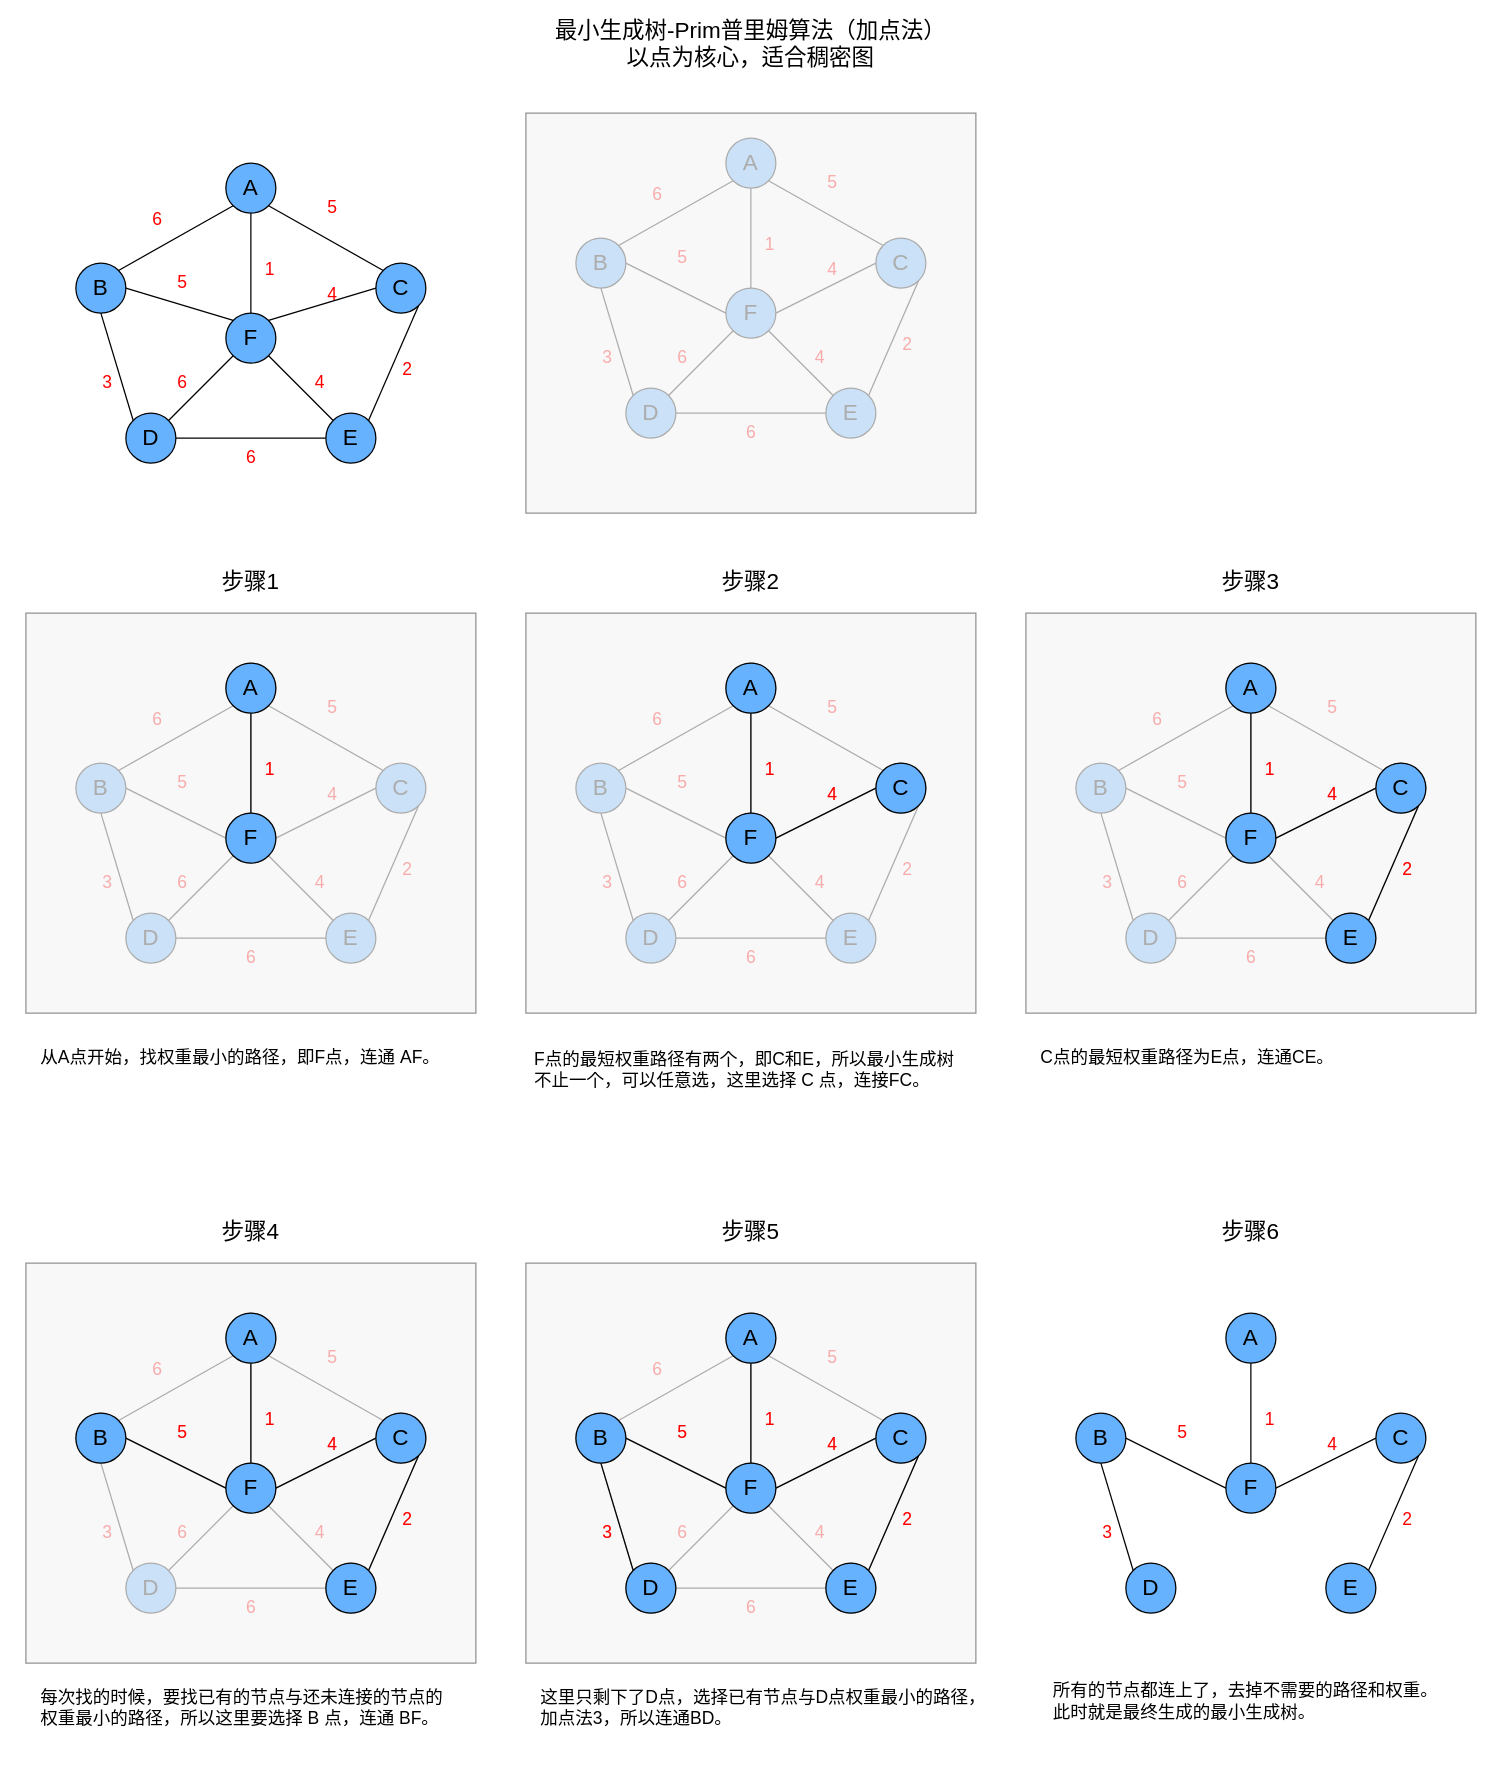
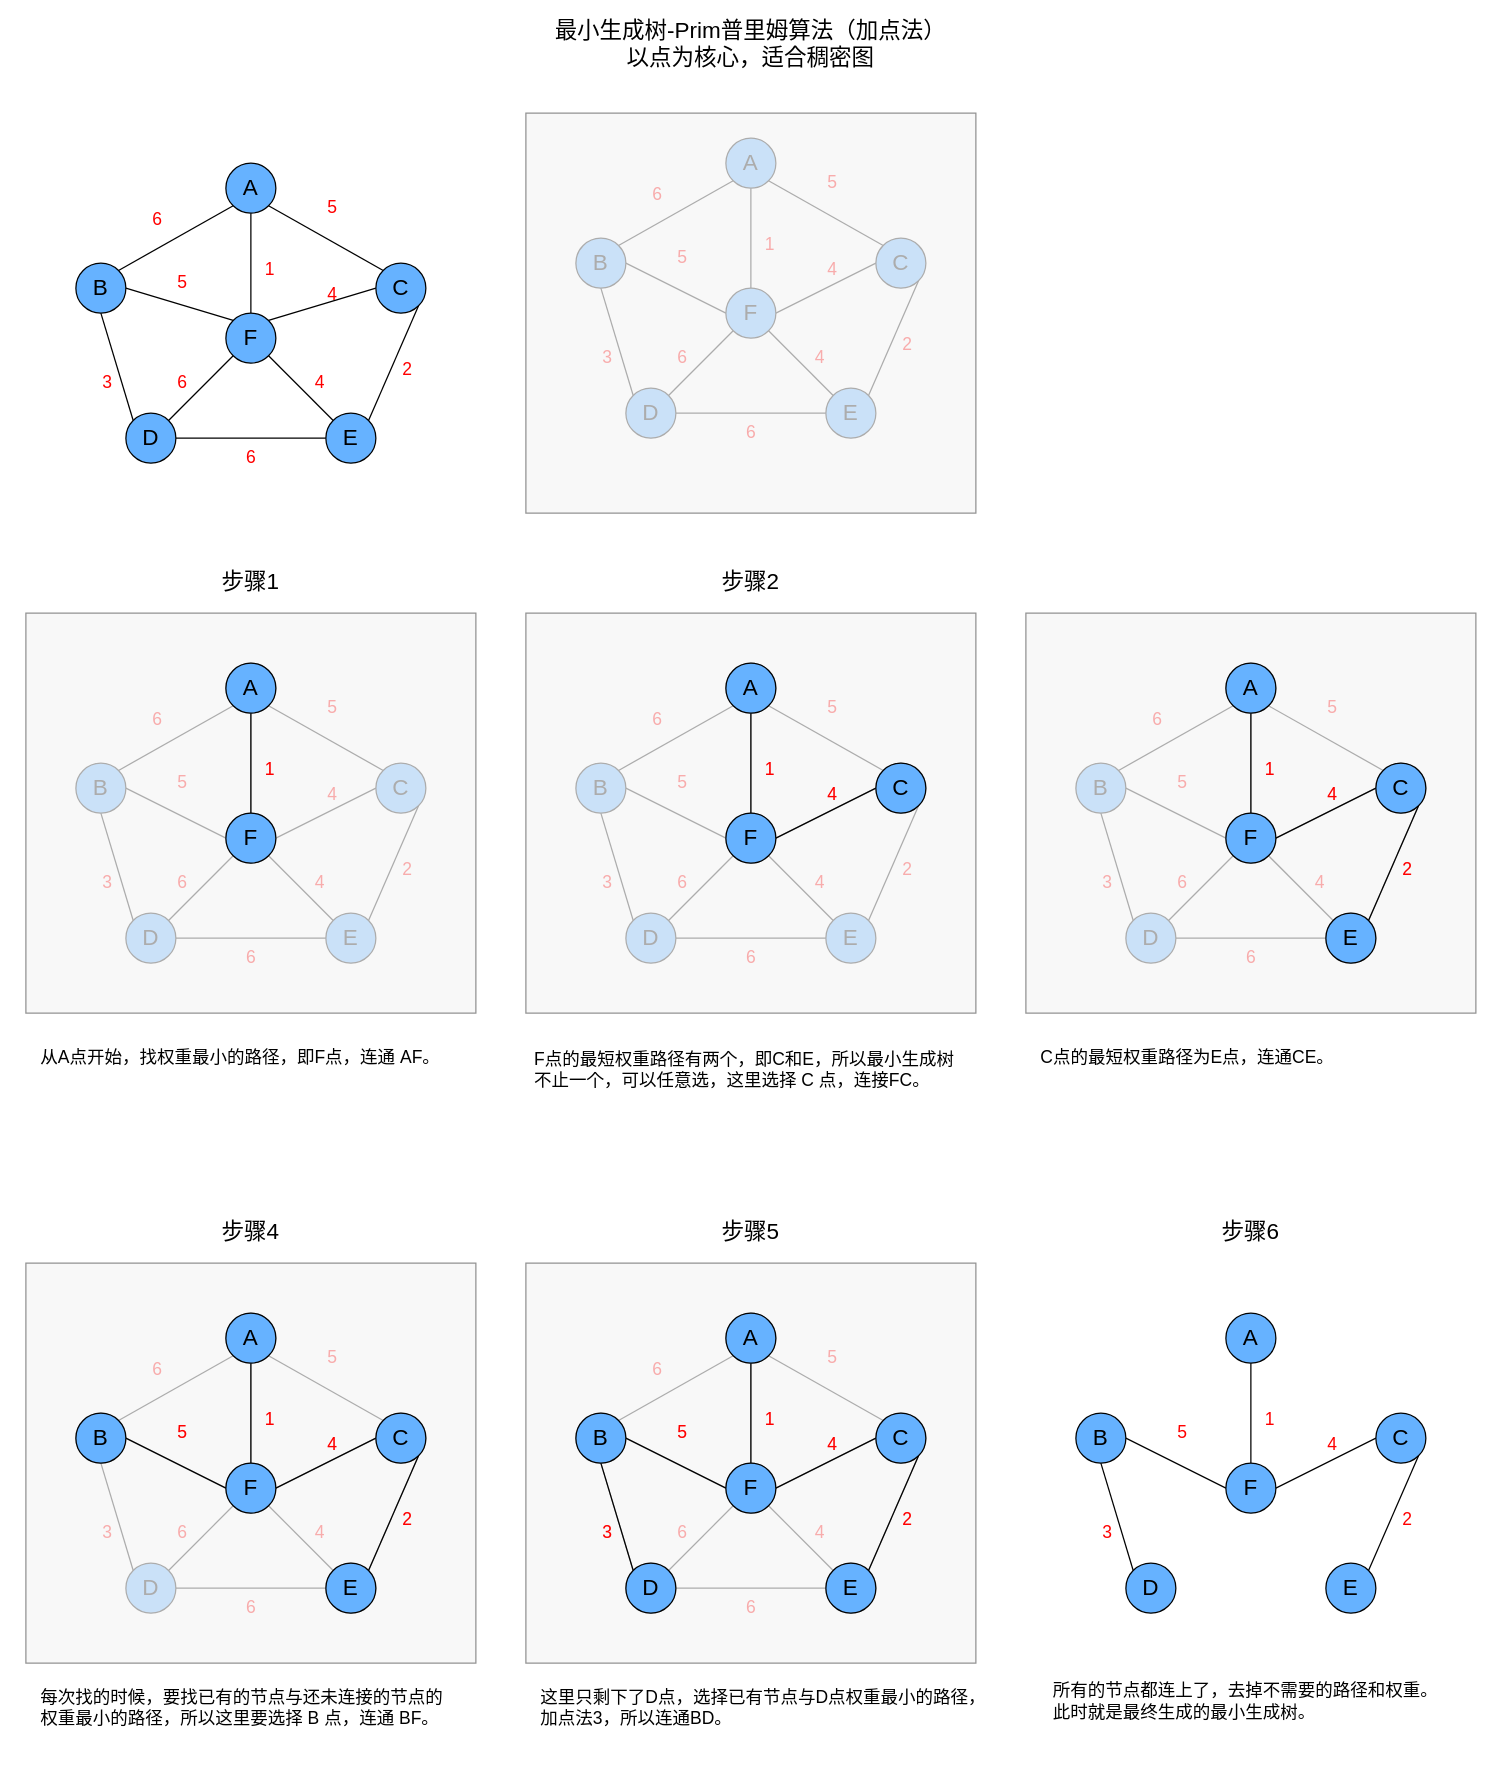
(1251, 582) -> none
